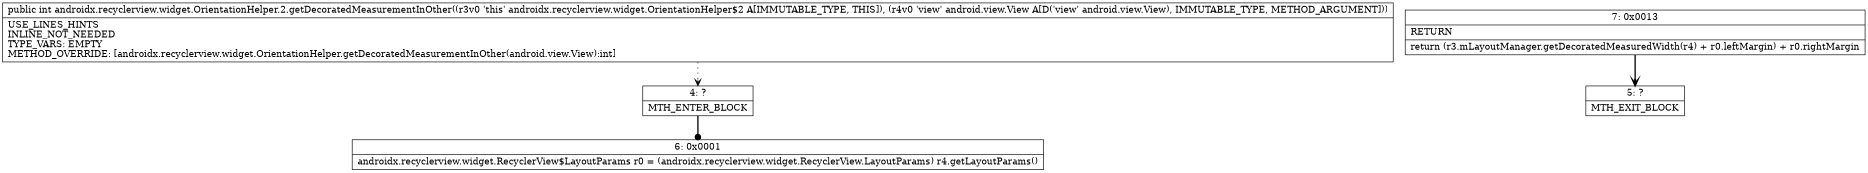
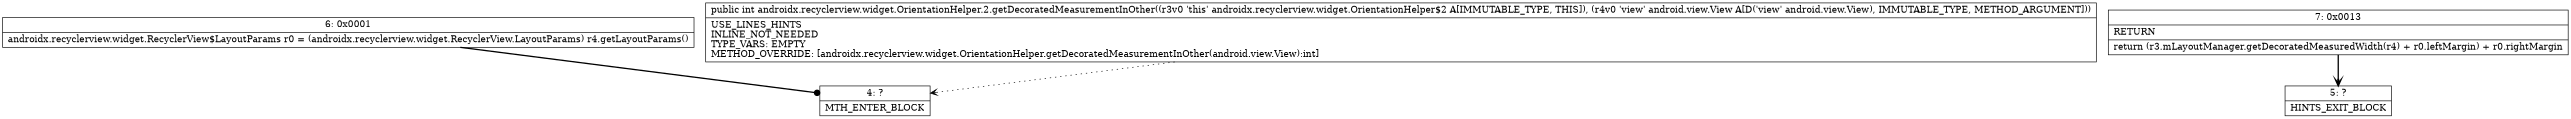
(1635, 108) -> (2338, 108)
(698, 125) -> (637, 70)
